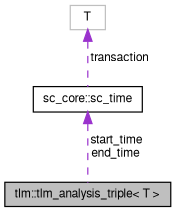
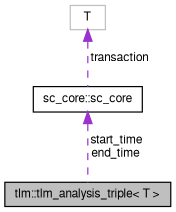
(88, 99) -> (88, 99)
